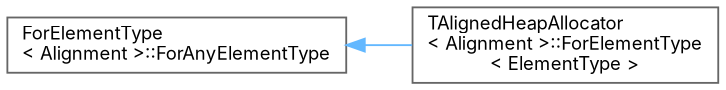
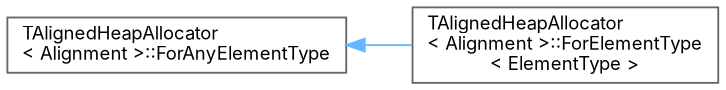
(177, 45) -> (177, 45)
